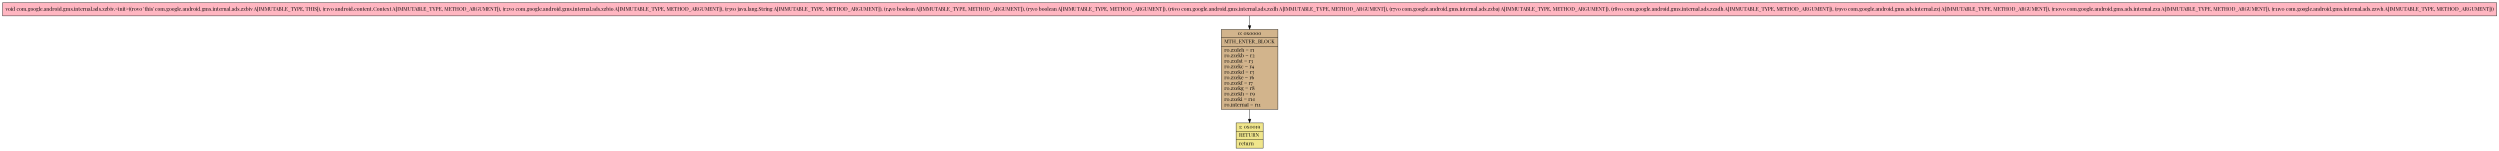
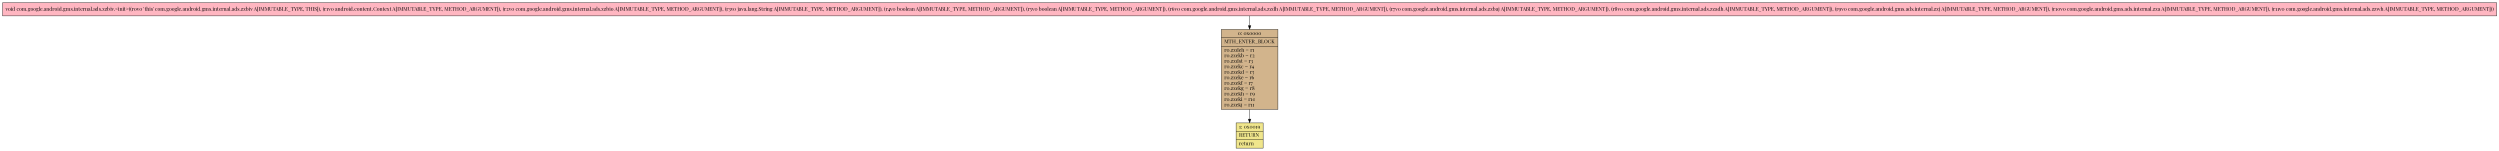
(1242, 105) -> (1239, 105)
